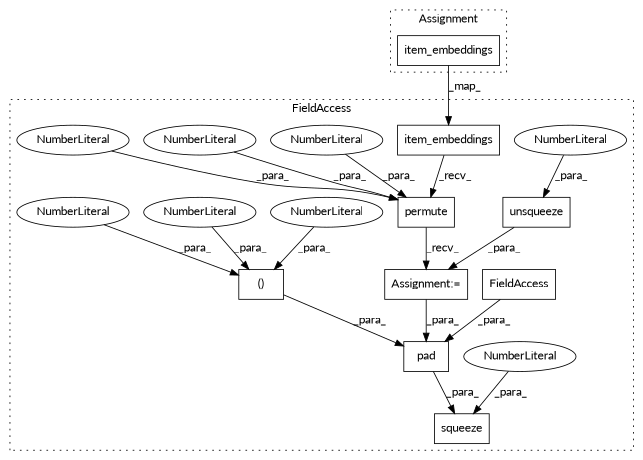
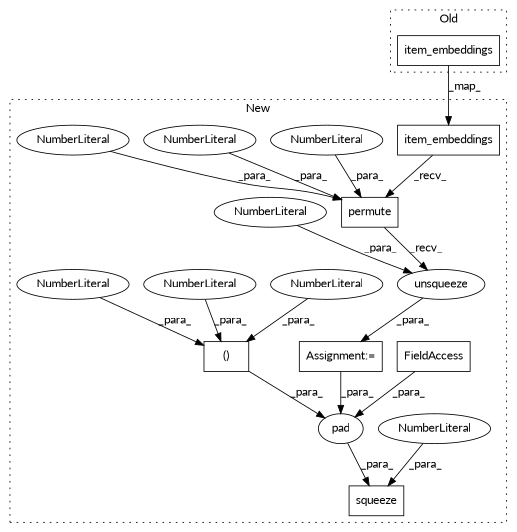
(449, 19) -> (449, 19)
(322, 109) -> (258, 109)
(536, 212) -> (441, 284)
(426, 244) -> (403, 246)
(426, 357) -> (341, 429)
